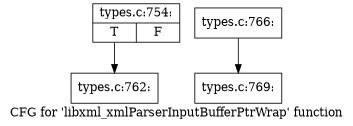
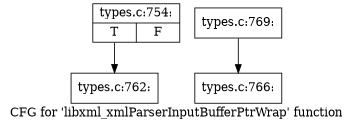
(238, 51) -> (238, 51)
